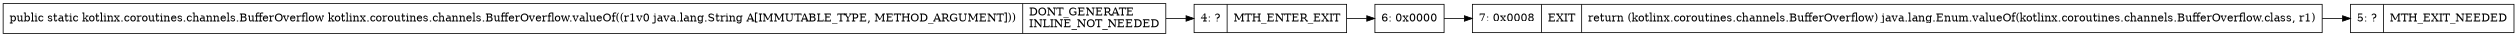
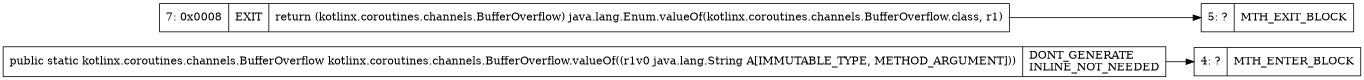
(1287, 18) -> (1294, 61)
(1409, 18) -> none
(2449, 18) -> (1294, 17)
